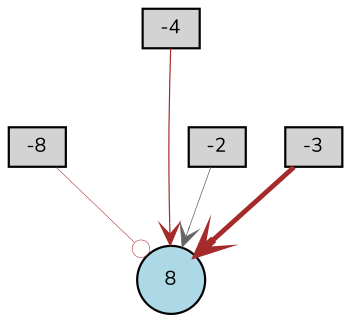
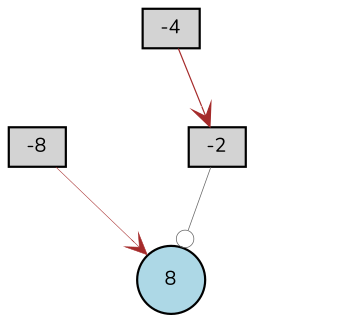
(169, 136) -> (190, 77)
(314, 147) -> none
(200, 199) -> (200, 199)
(95, 205) -> (95, 205)
